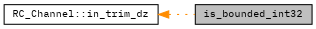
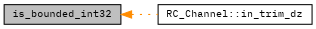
(182, 14) -> (145, 14)
